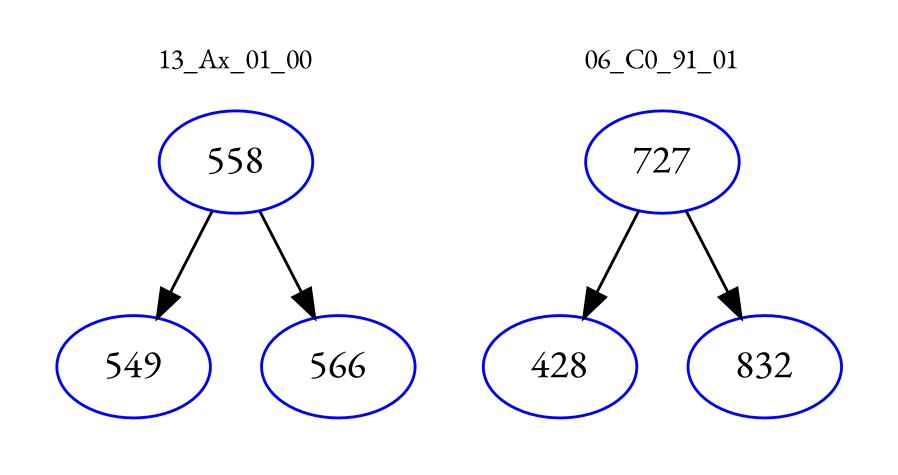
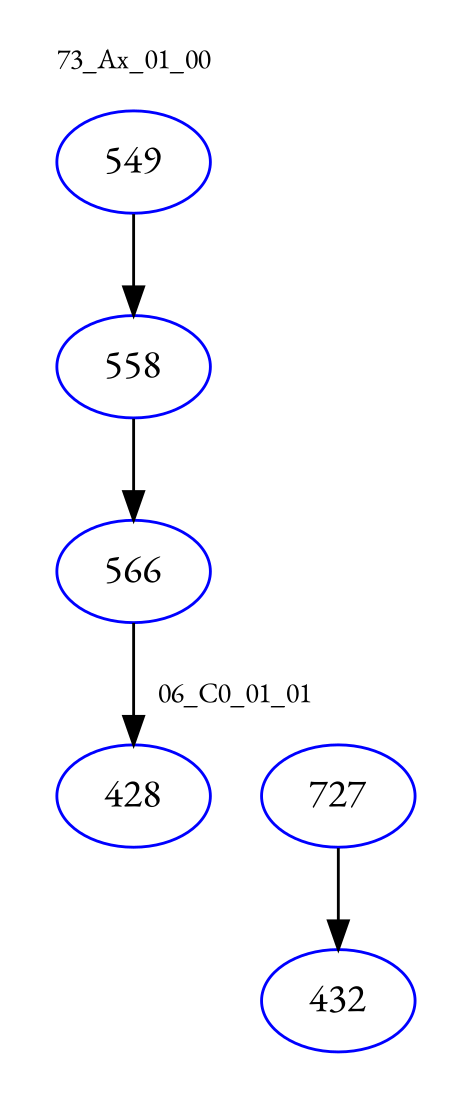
(236, 61) -> (135, 61)
(662, 61) -> (236, 695)
(191, 252) -> (134, 250)
(618, 252) -> (134, 685)
(765, 367) -> (338, 1001)
